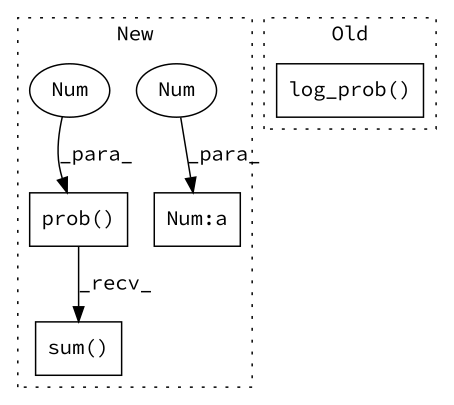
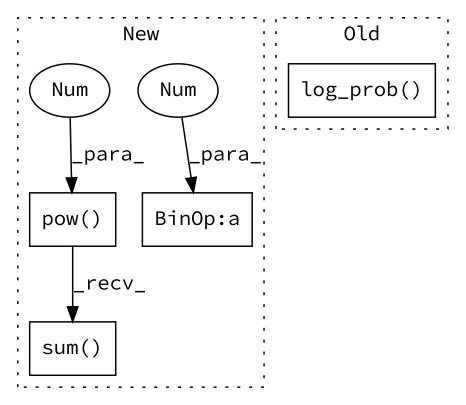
(79, 220) -> (73, 220)
(197, 220) -> (197, 220)
